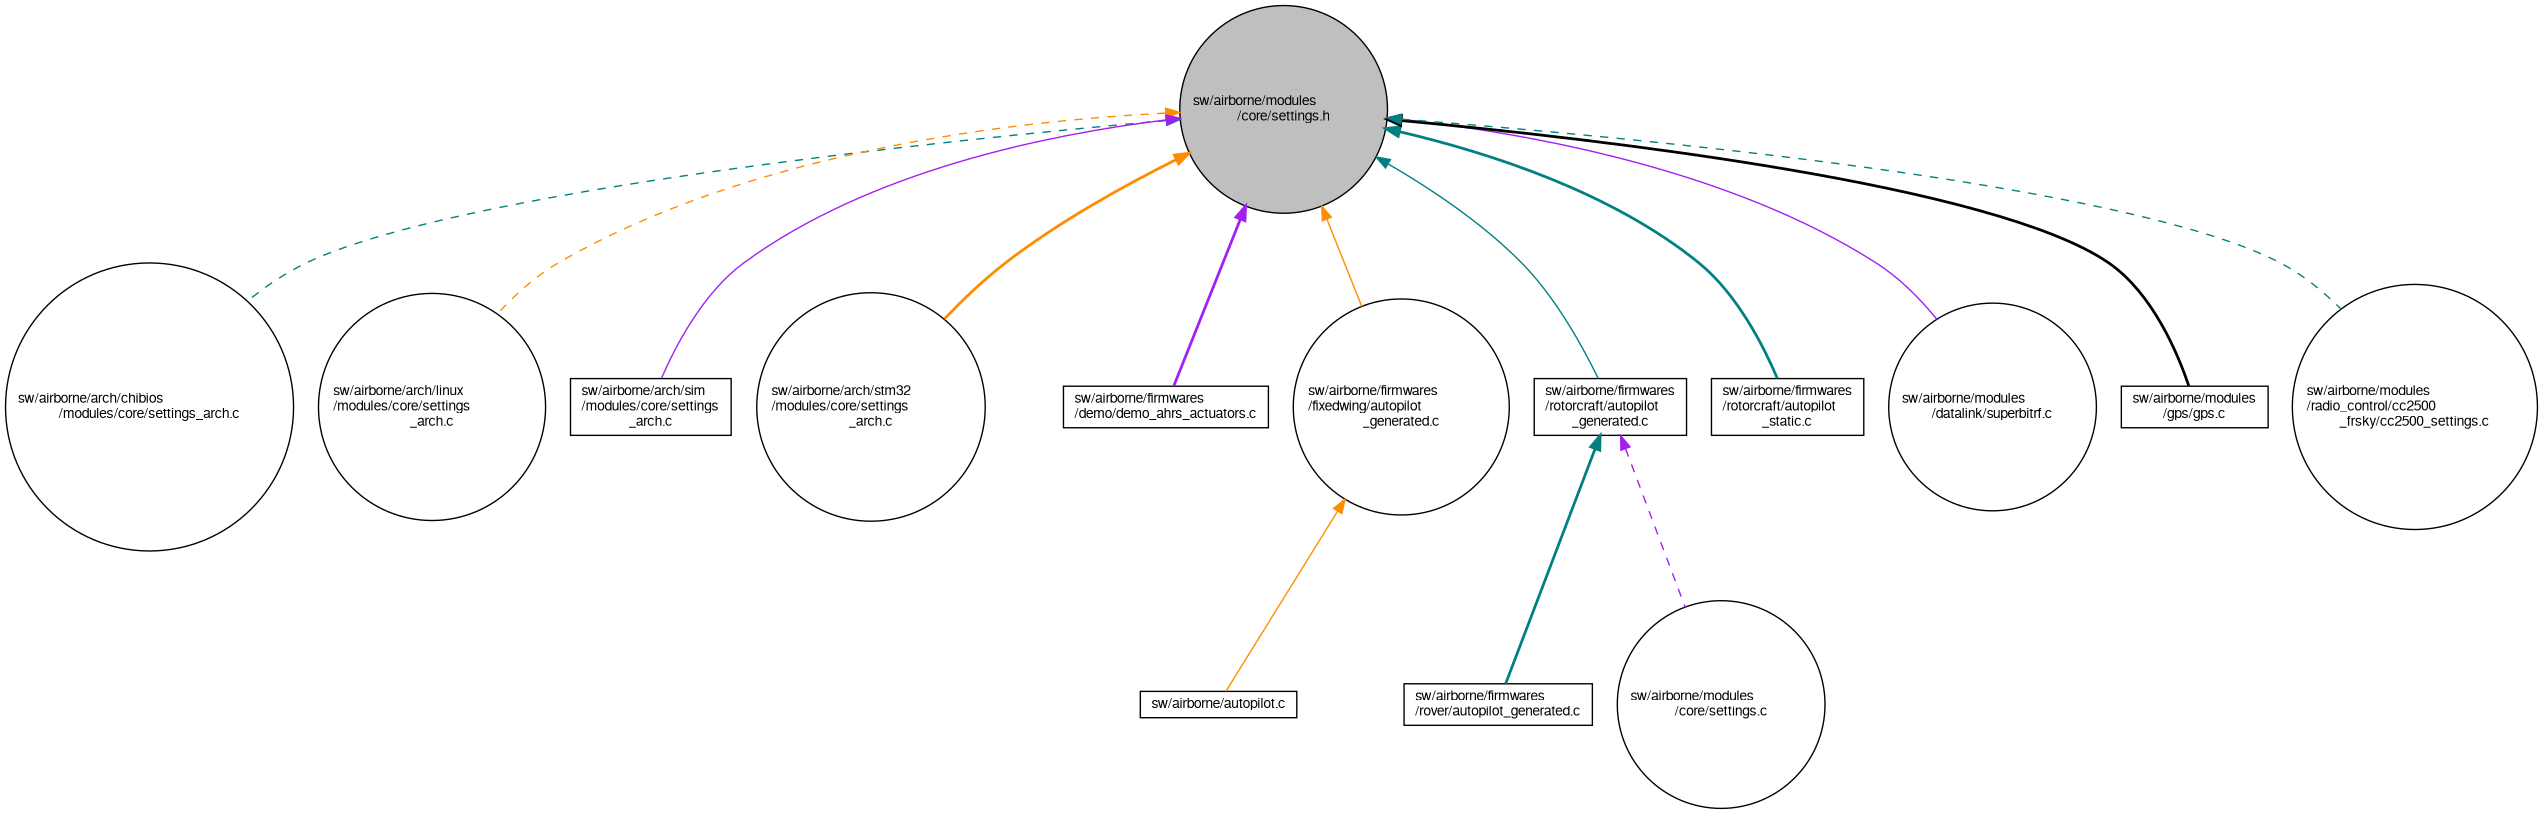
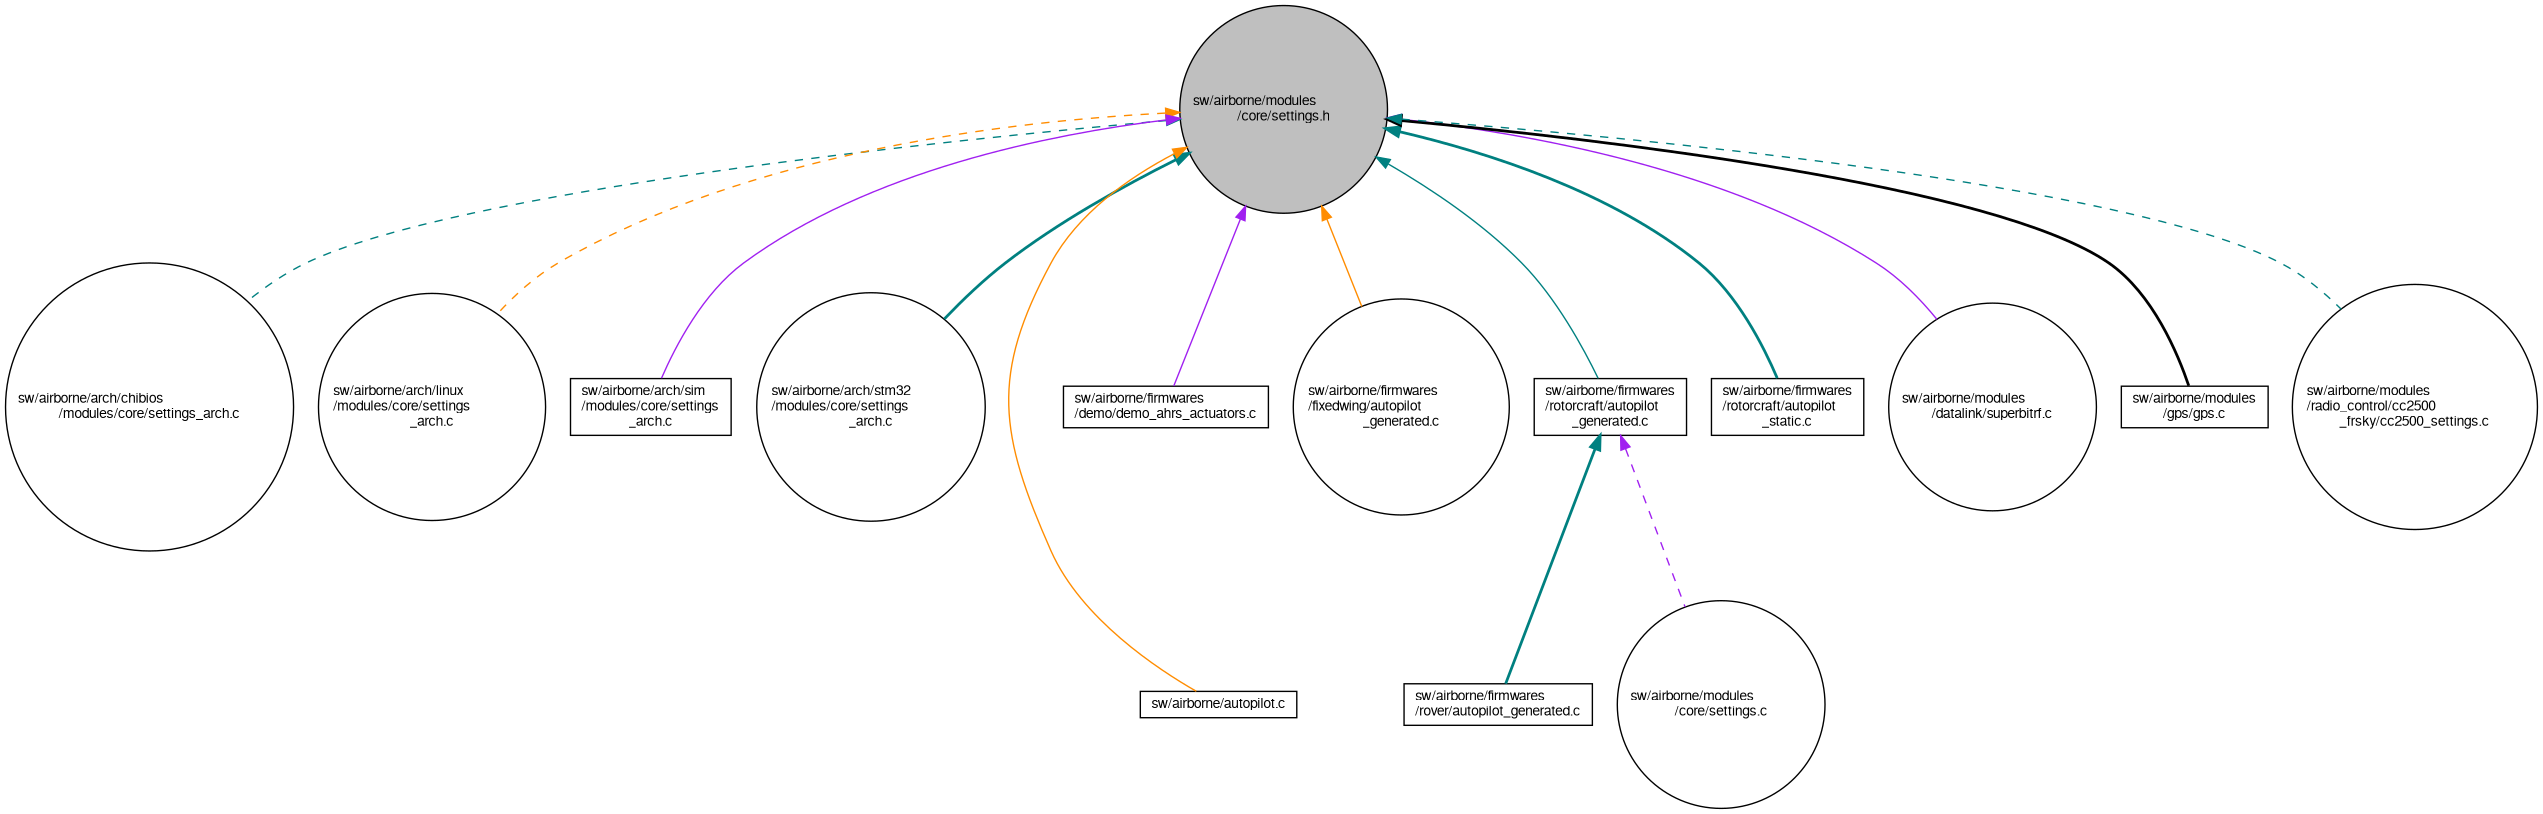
(1053, 229) -> (1053, 229)
(1207, 303) -> (1207, 303)
(1282, 601) -> (1011, 425)
